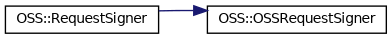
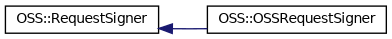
(176, 11) -> (190, 29)
